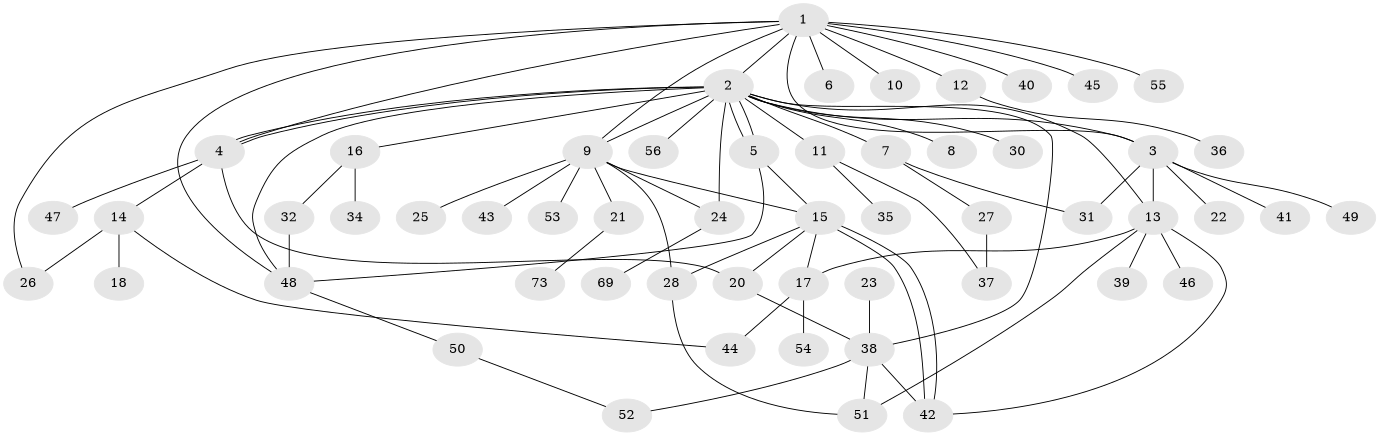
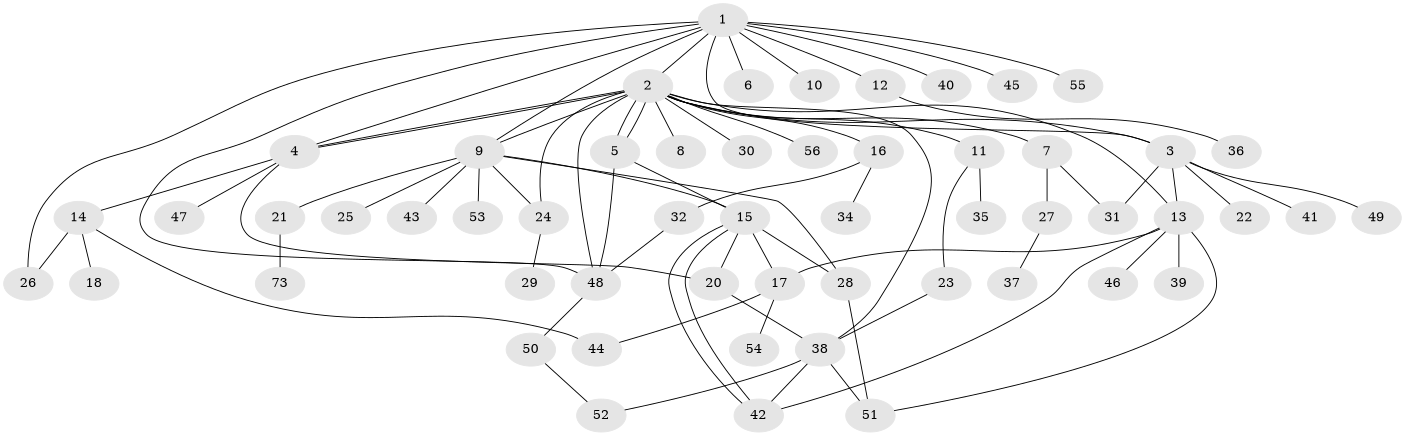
(919, 202) -> (945, 214)
(606, 284) -> (530, 284)
